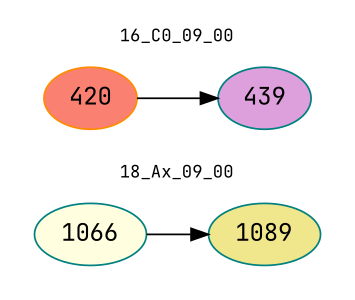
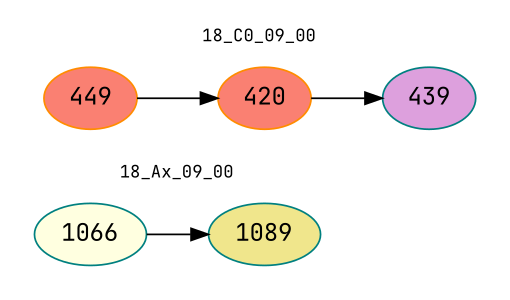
(178, 37) -> (260, 37)
none -> (90, 98)
